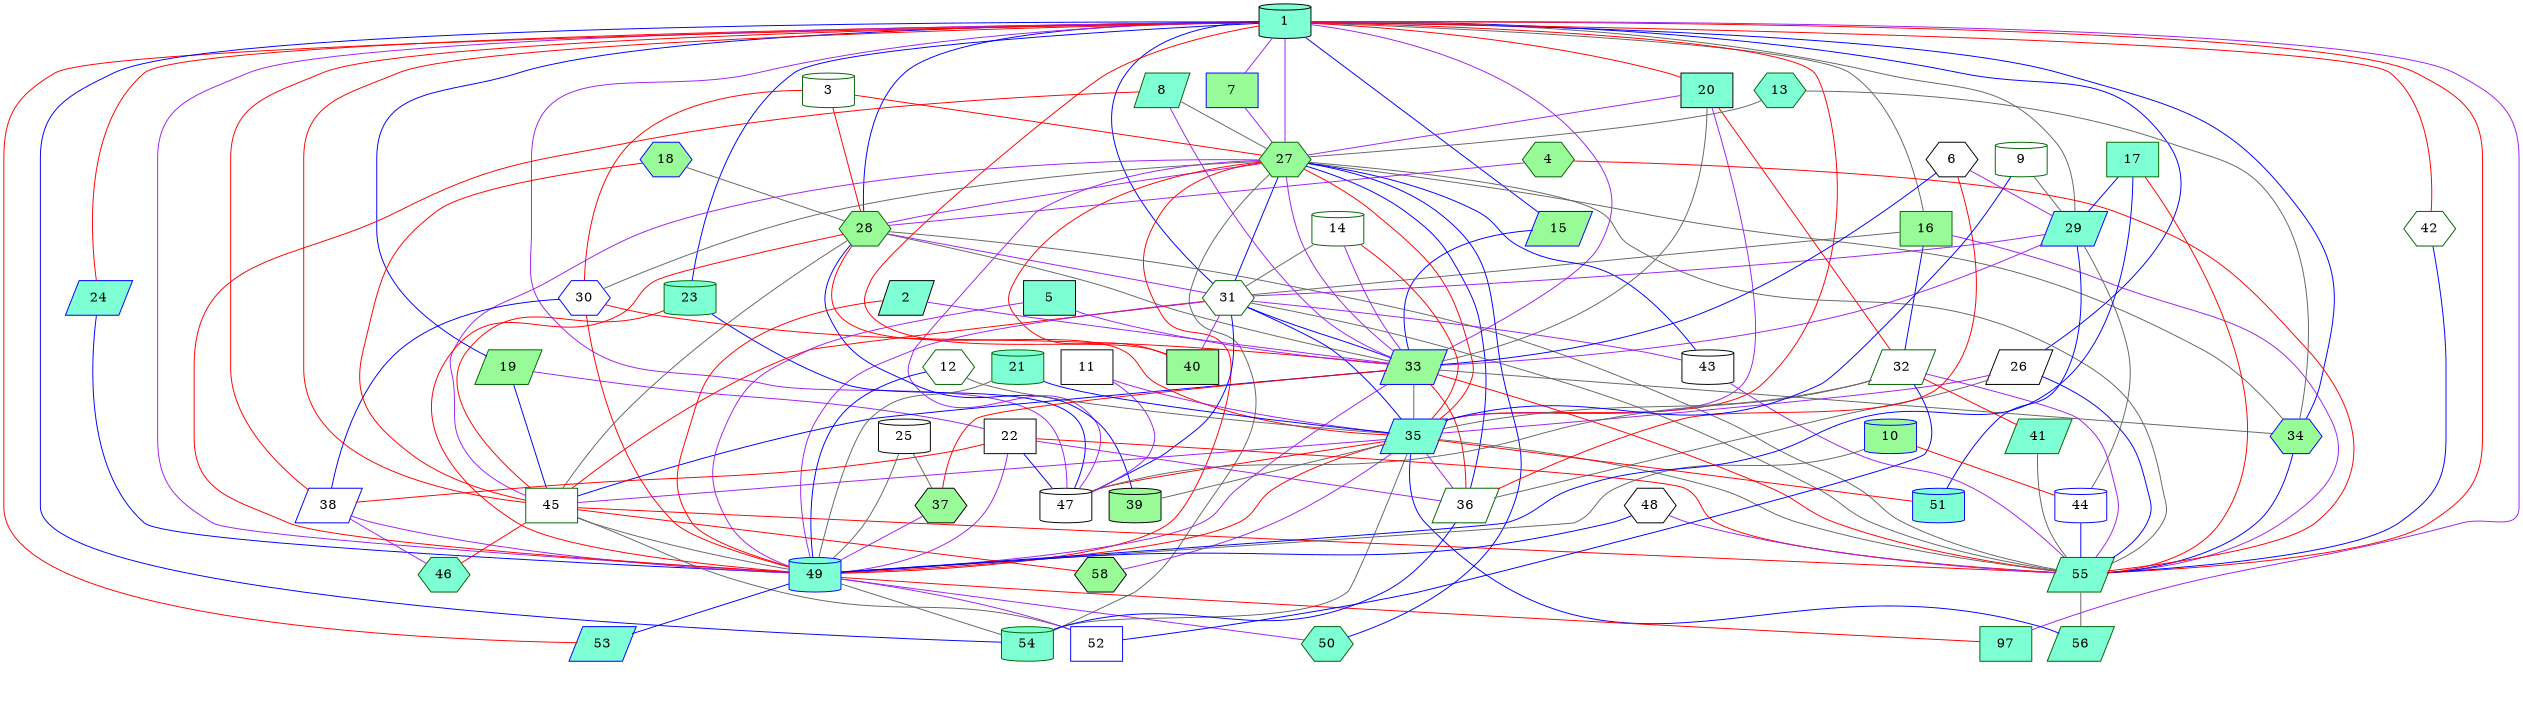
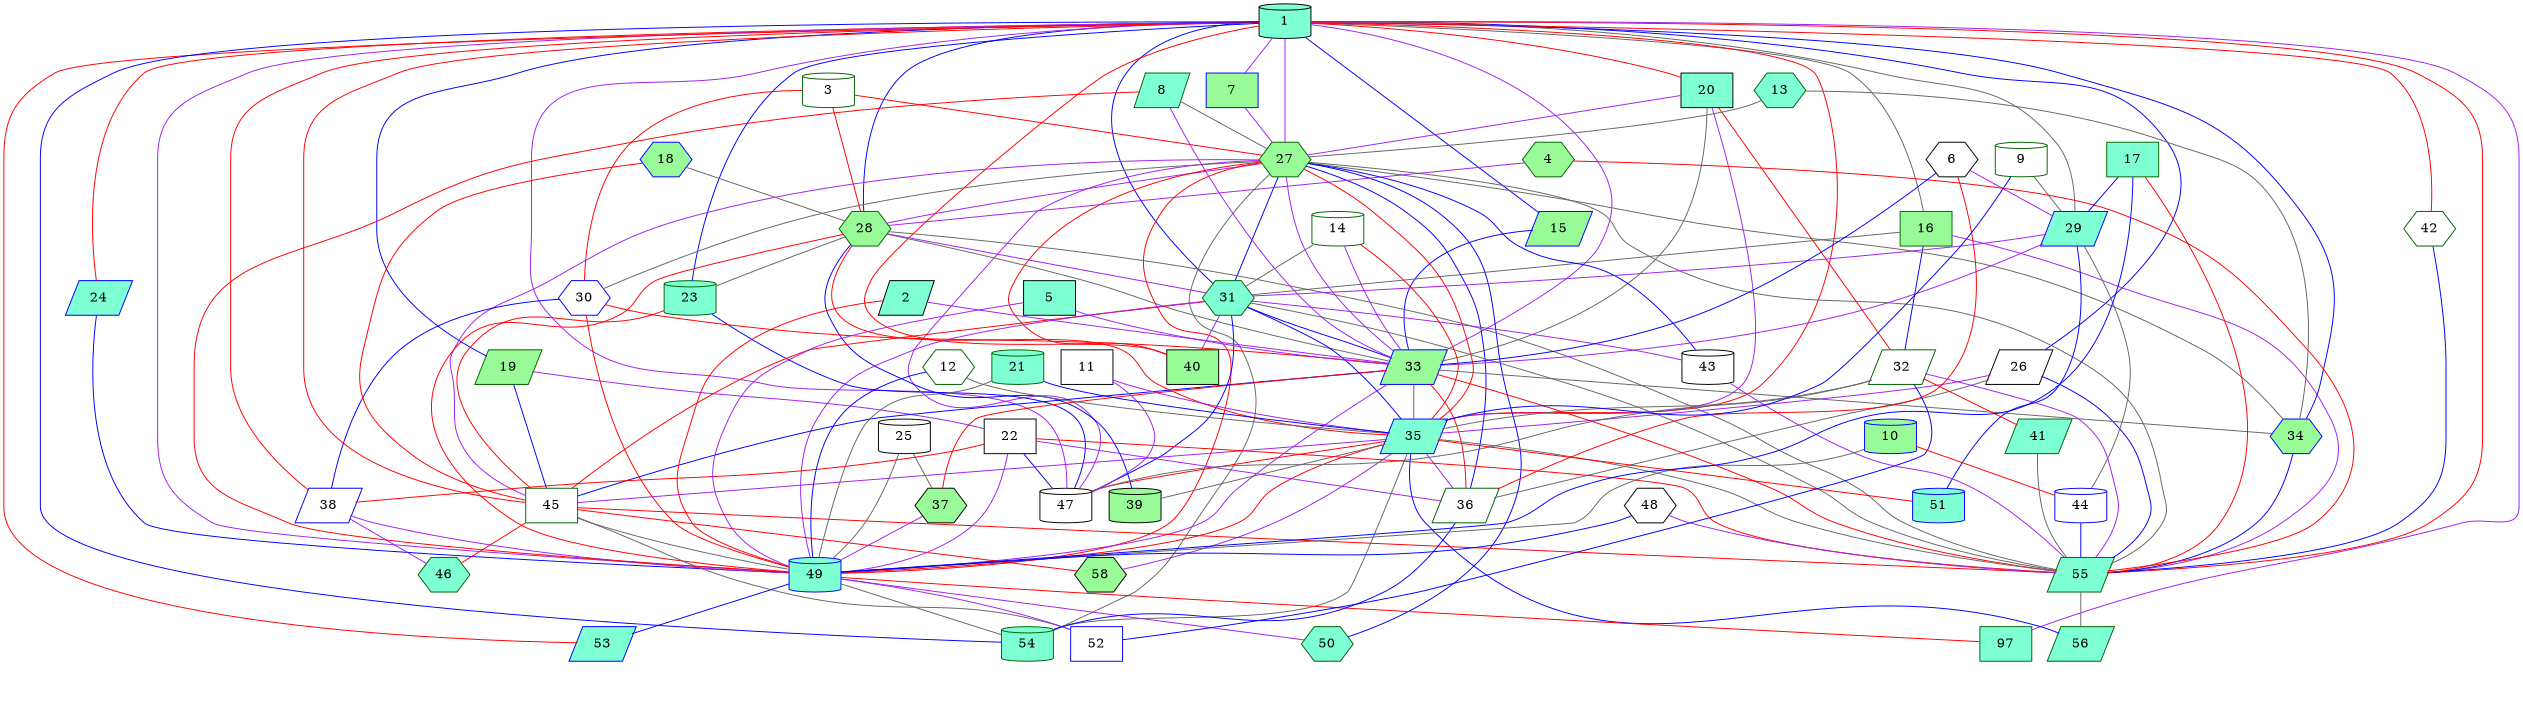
(1228, 298) -> (1228, 298)
(693, 351) -> (781, 261)
